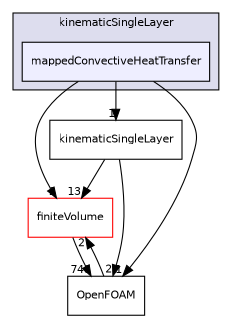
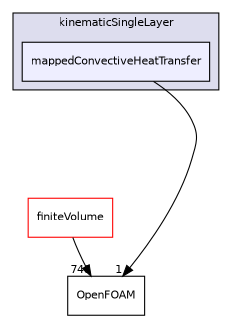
(37, 128) -> none
(116, 140) -> none
(98, 261) -> none
